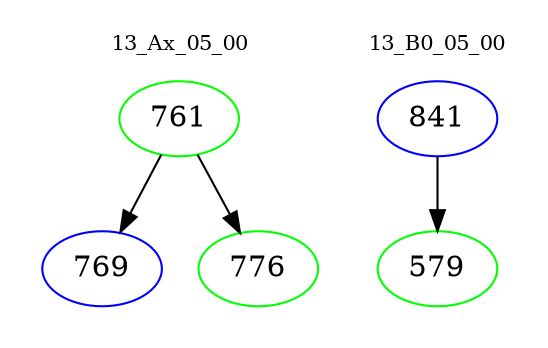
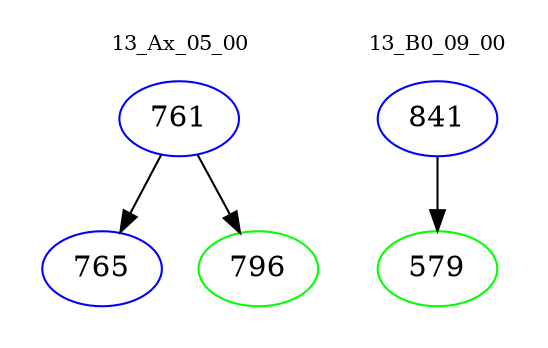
(438, 45) -> (438, 45)
(179, 119) -> (179, 119)
(102, 269) -> (102, 269)
(258, 269) -> (258, 269)
